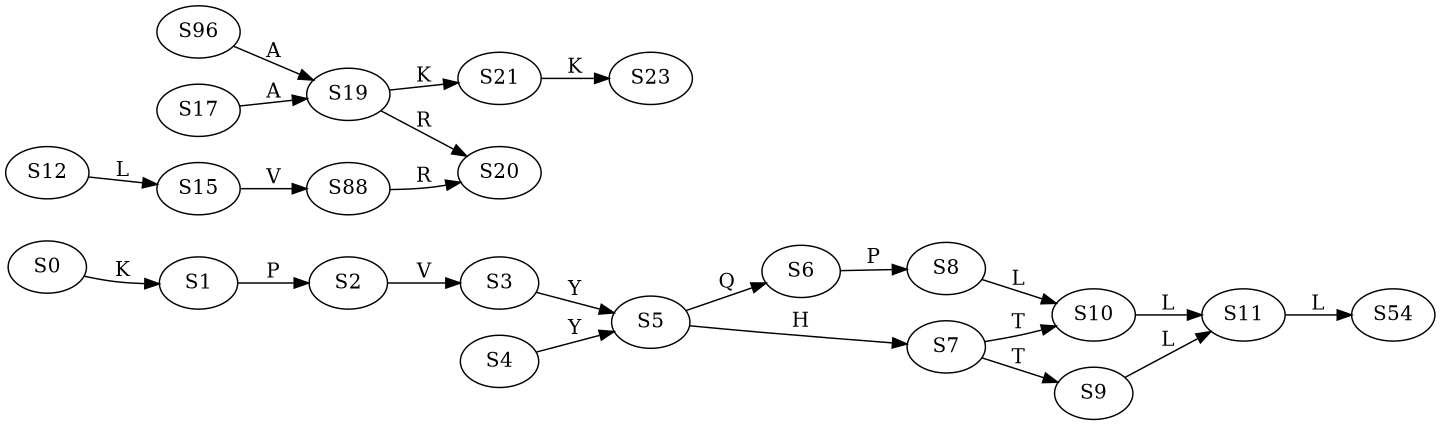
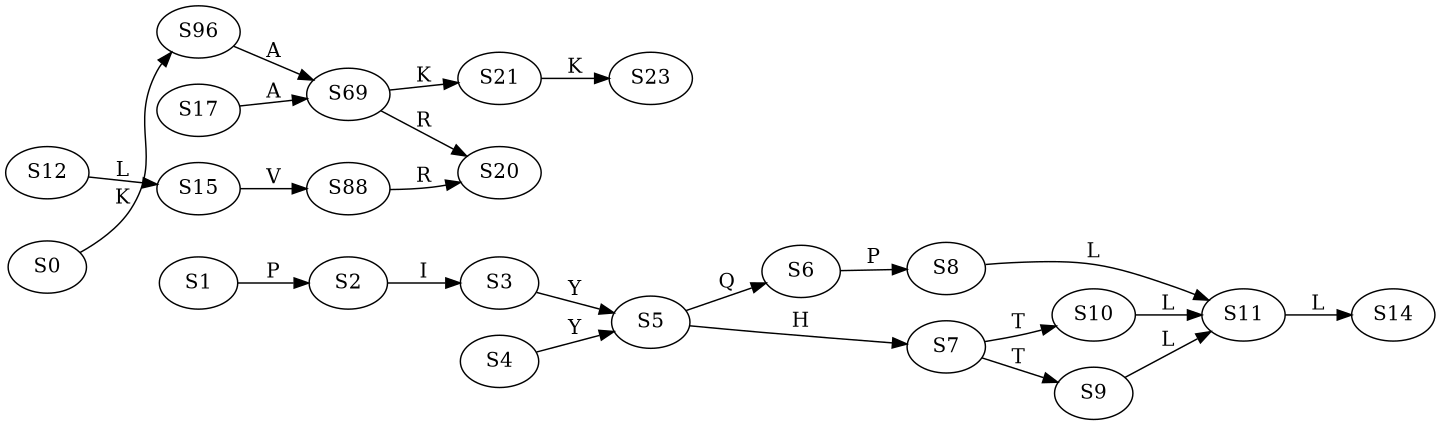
(348, 94) -> (348, 94)
(424, 272) -> (424, 272)
(114, 281) -> (145, 170)
(1012, 289) -> (1092, 264)
(1393, 315) -> (1393, 315)
